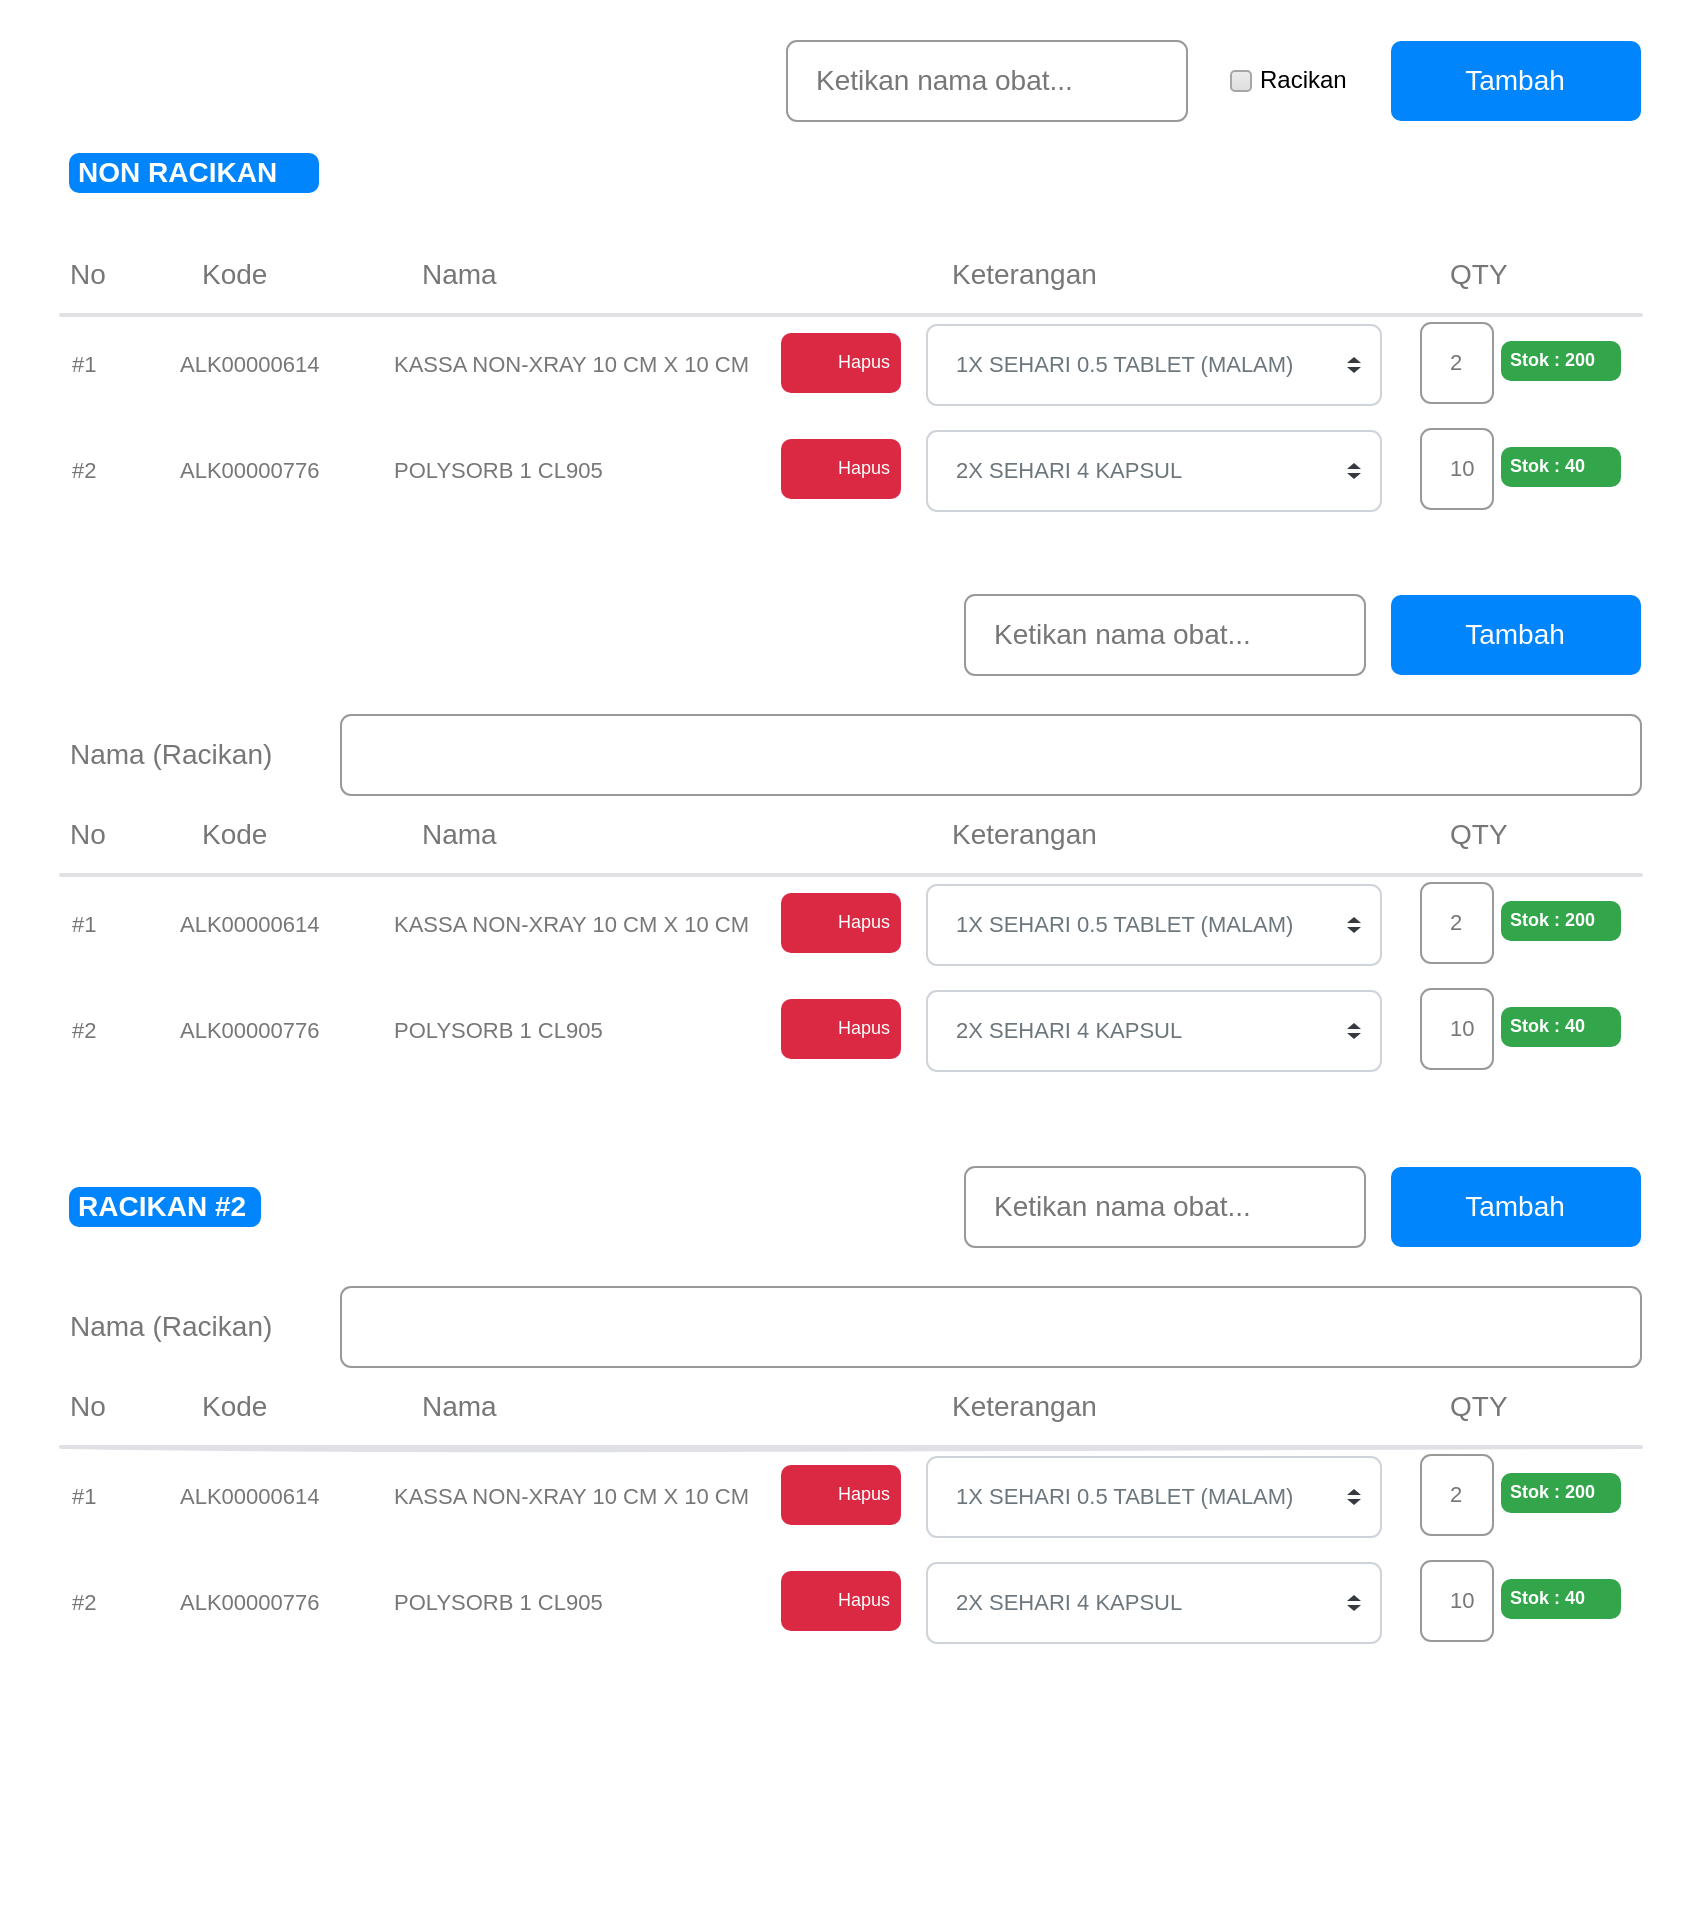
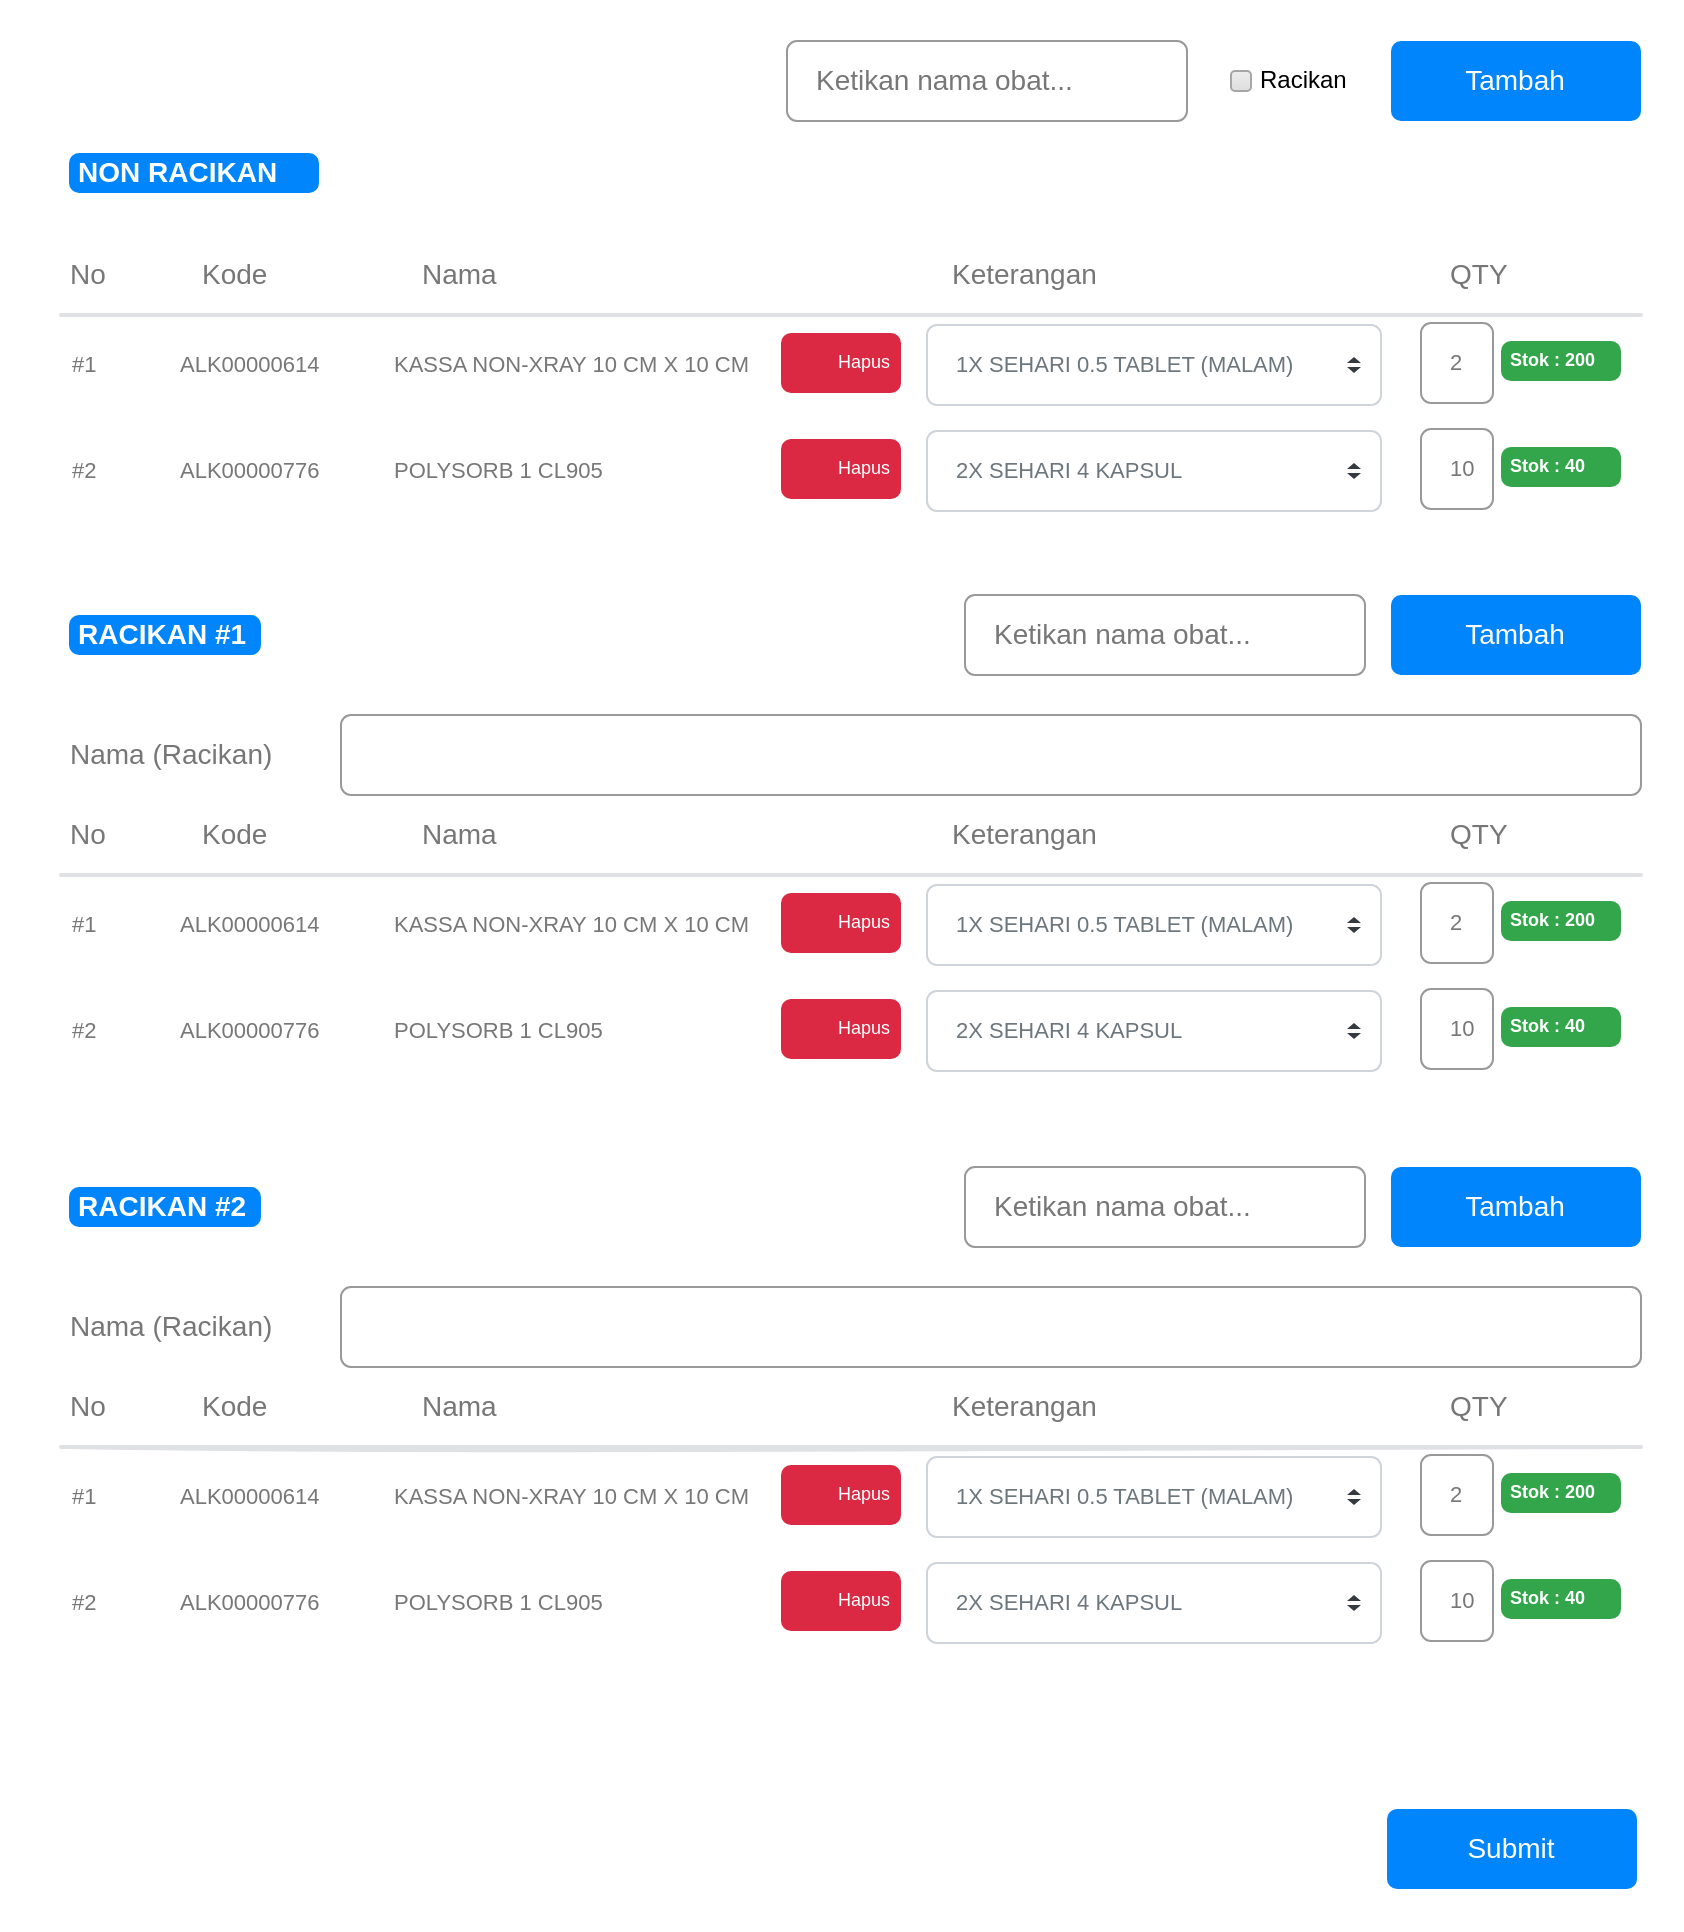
none -> (165, 635)
none -> (1512, 1849)
